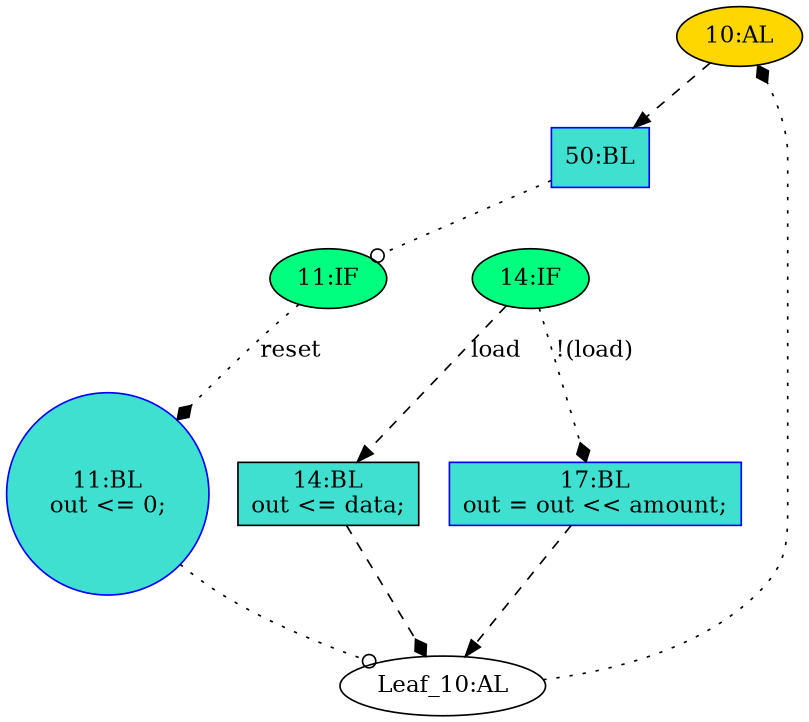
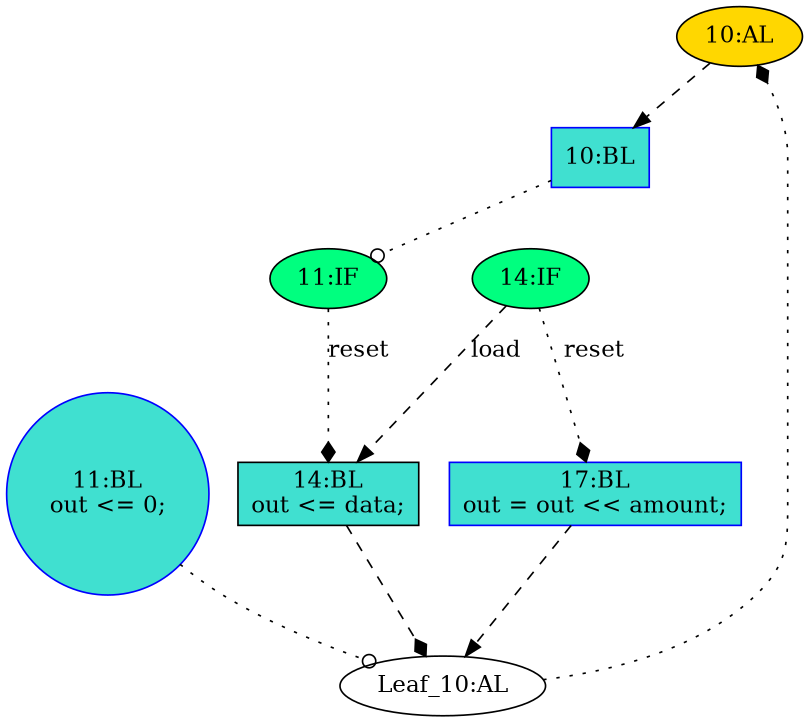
(600, 158) -> (600, 158)
(595, 351) -> (595, 351)
(244, 354) -> (328, 375)
